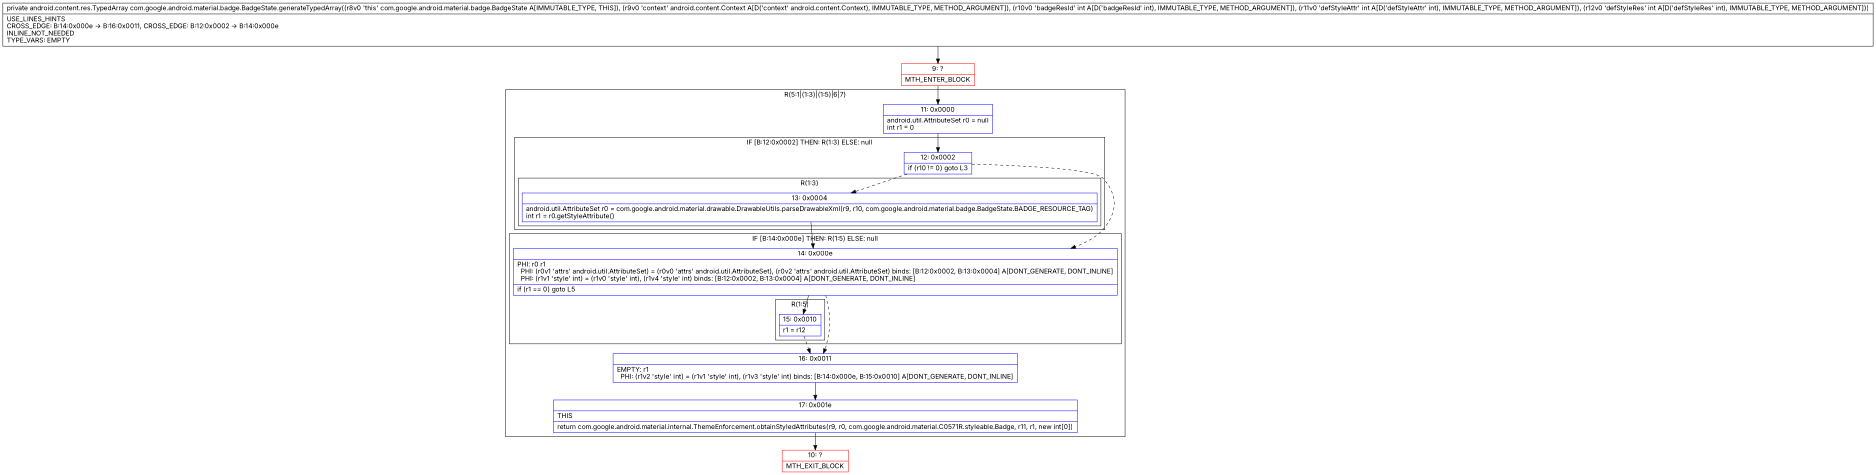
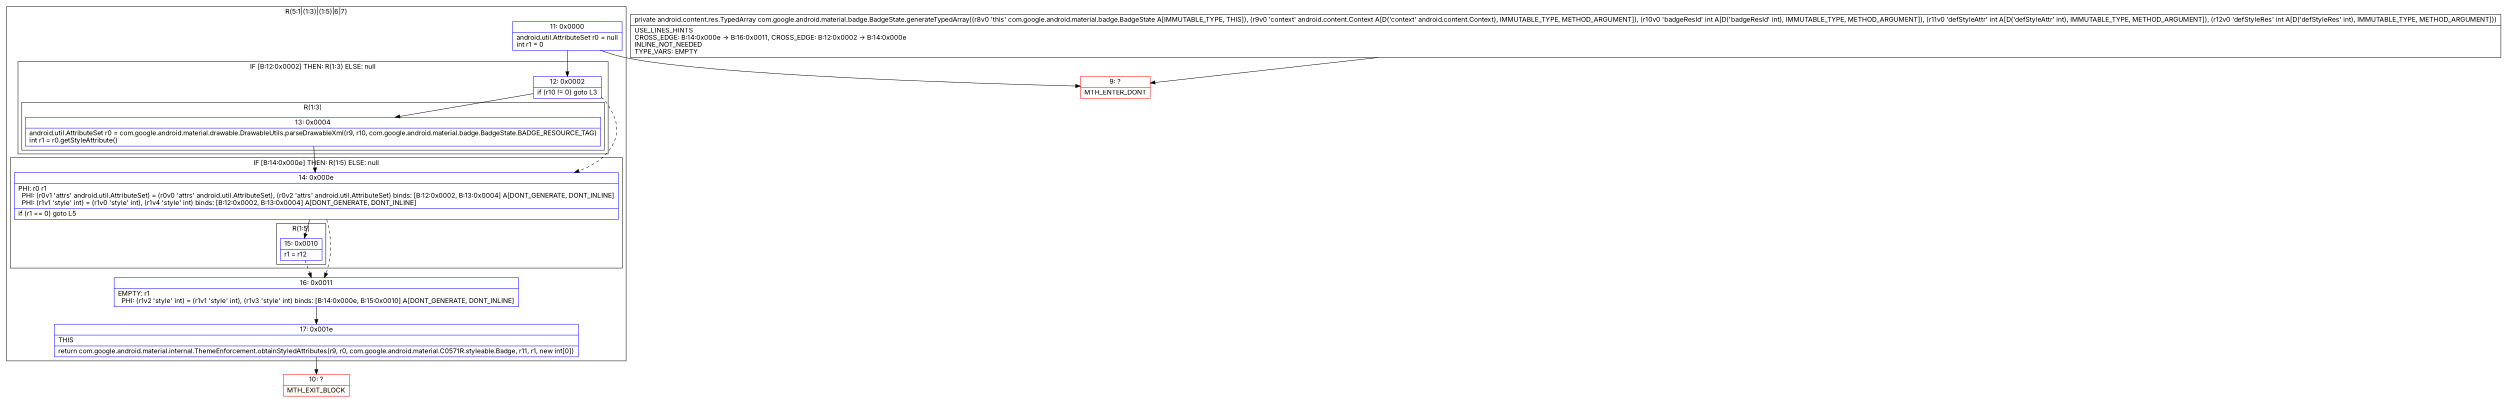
(938, 80) -> (1115, 93)
(938, 93) -> (837, 77)
(881, 183) -> (463, 106)
